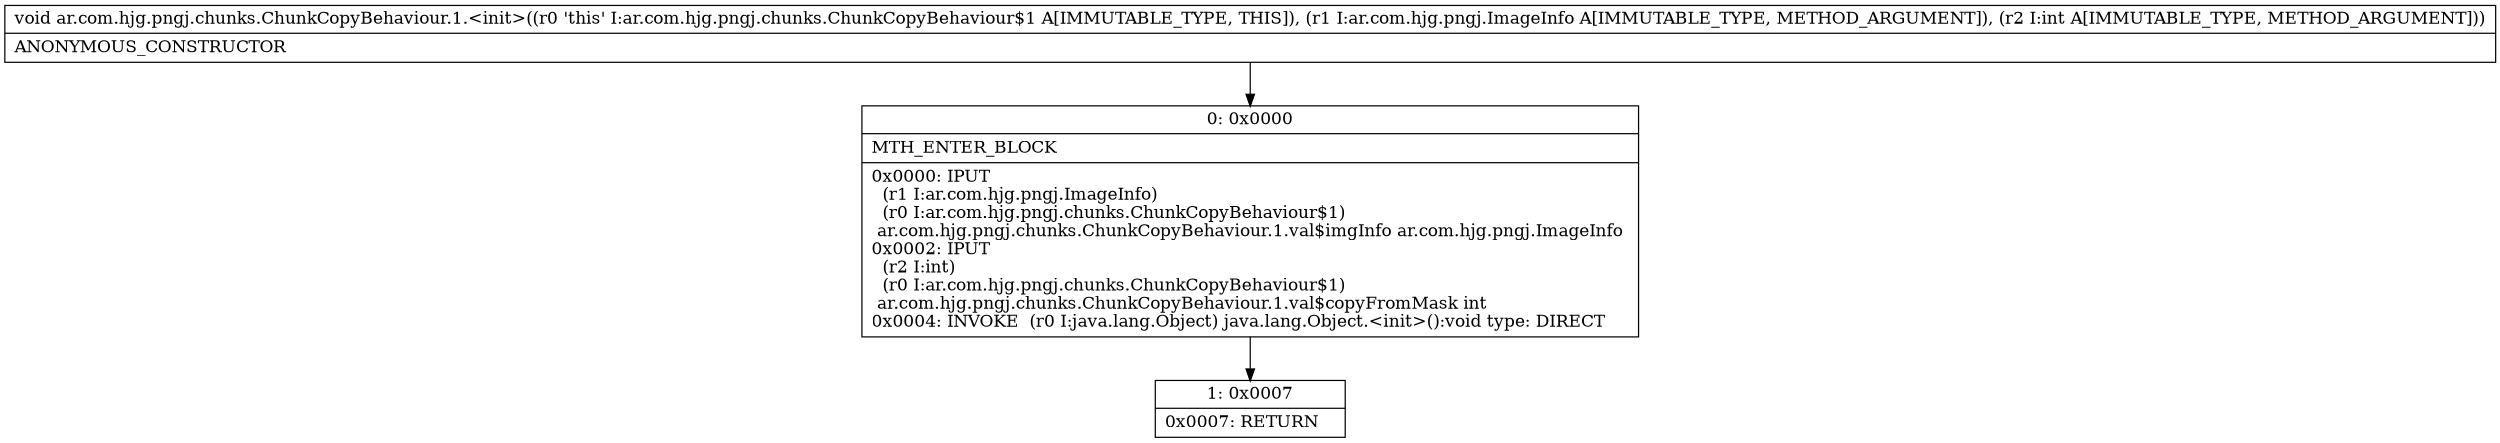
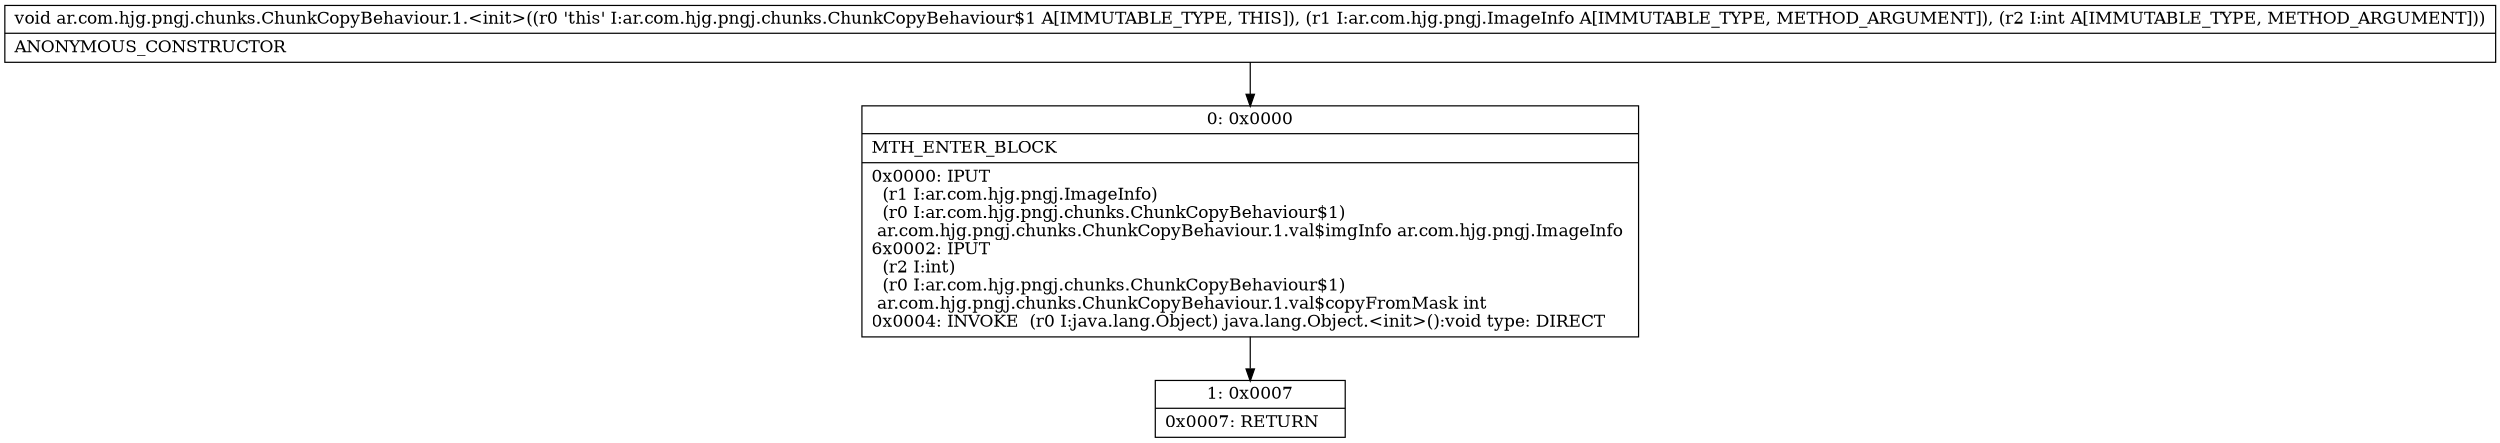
(936, 249) -> (936, 249)
